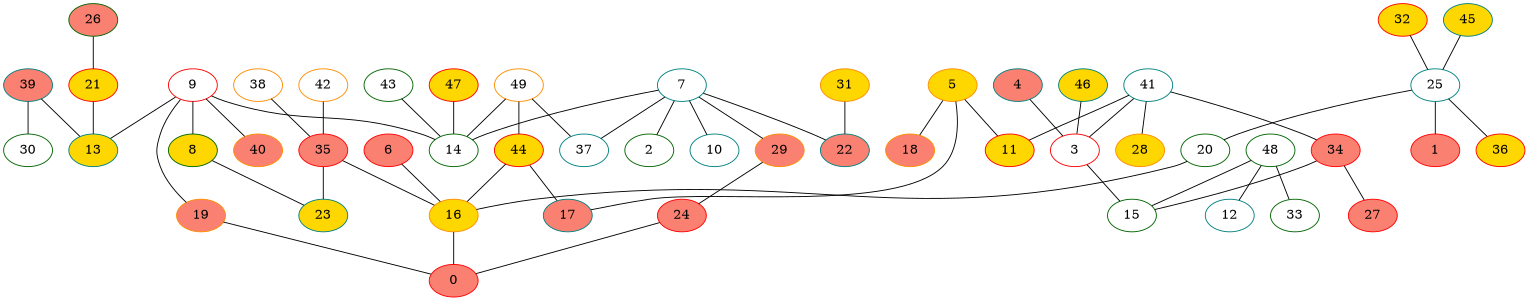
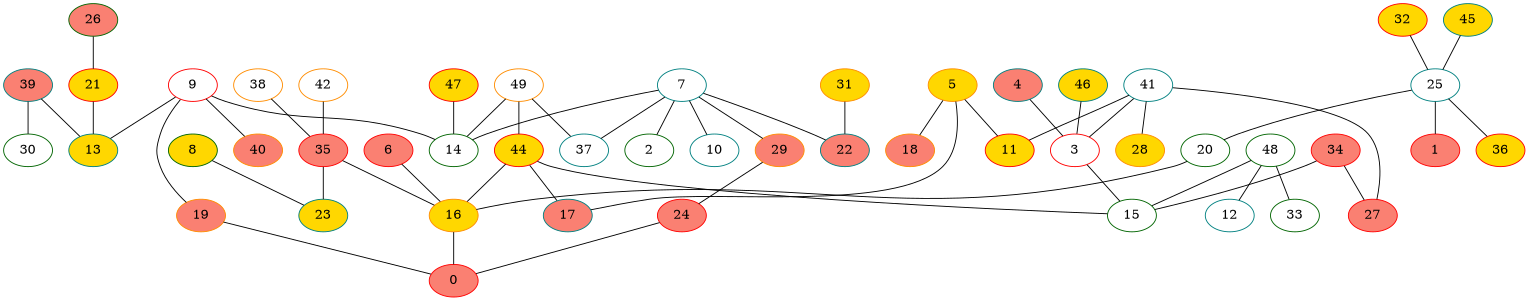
(388, 85) -> none
(1244, 114) -> (1307, 107)
(193, 118) -> none
none -> (878, 202)
